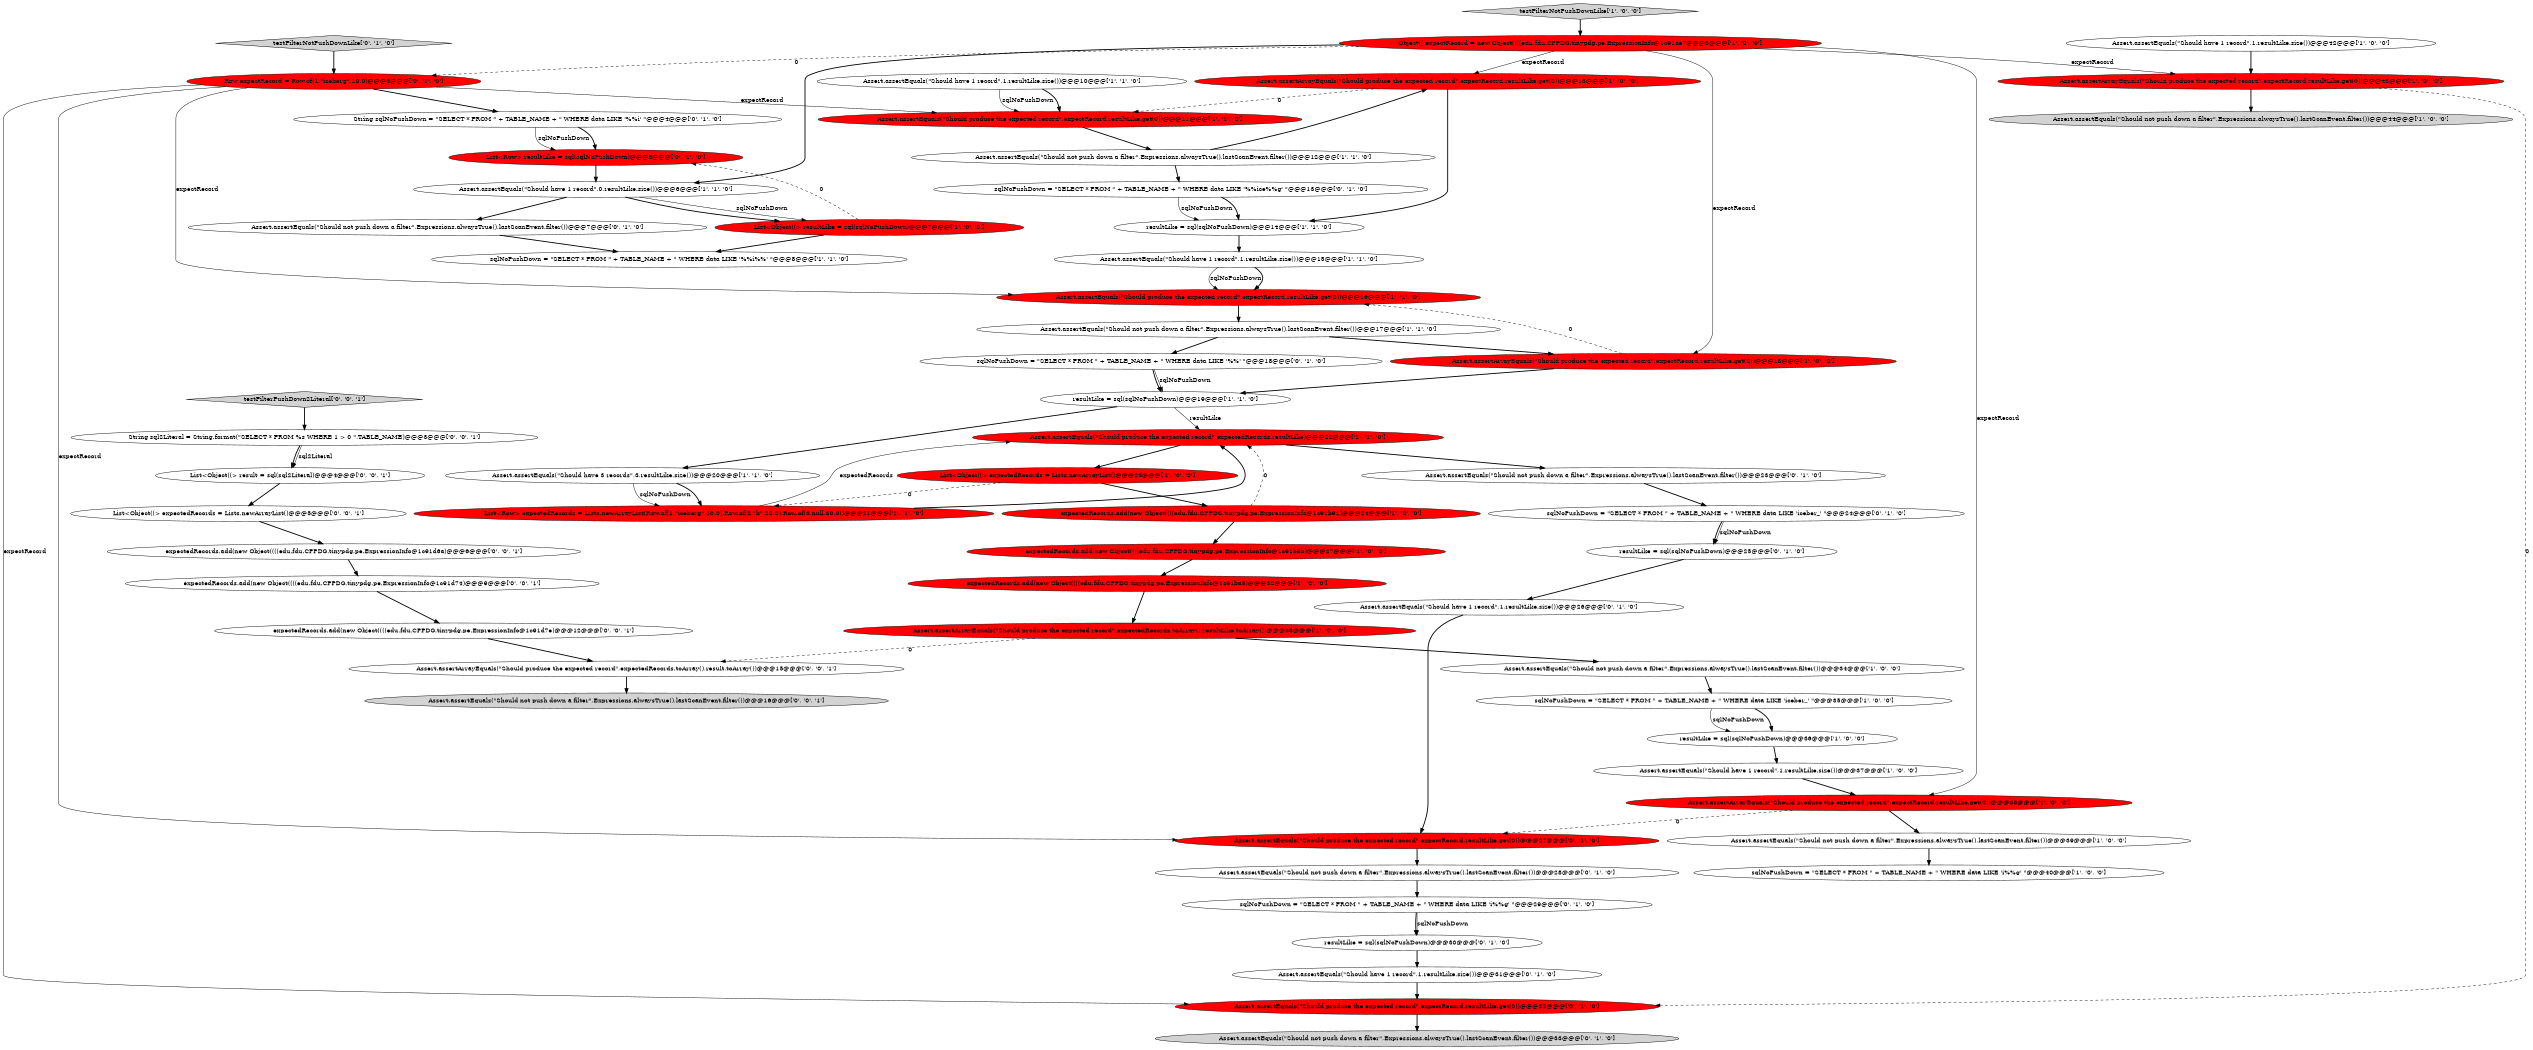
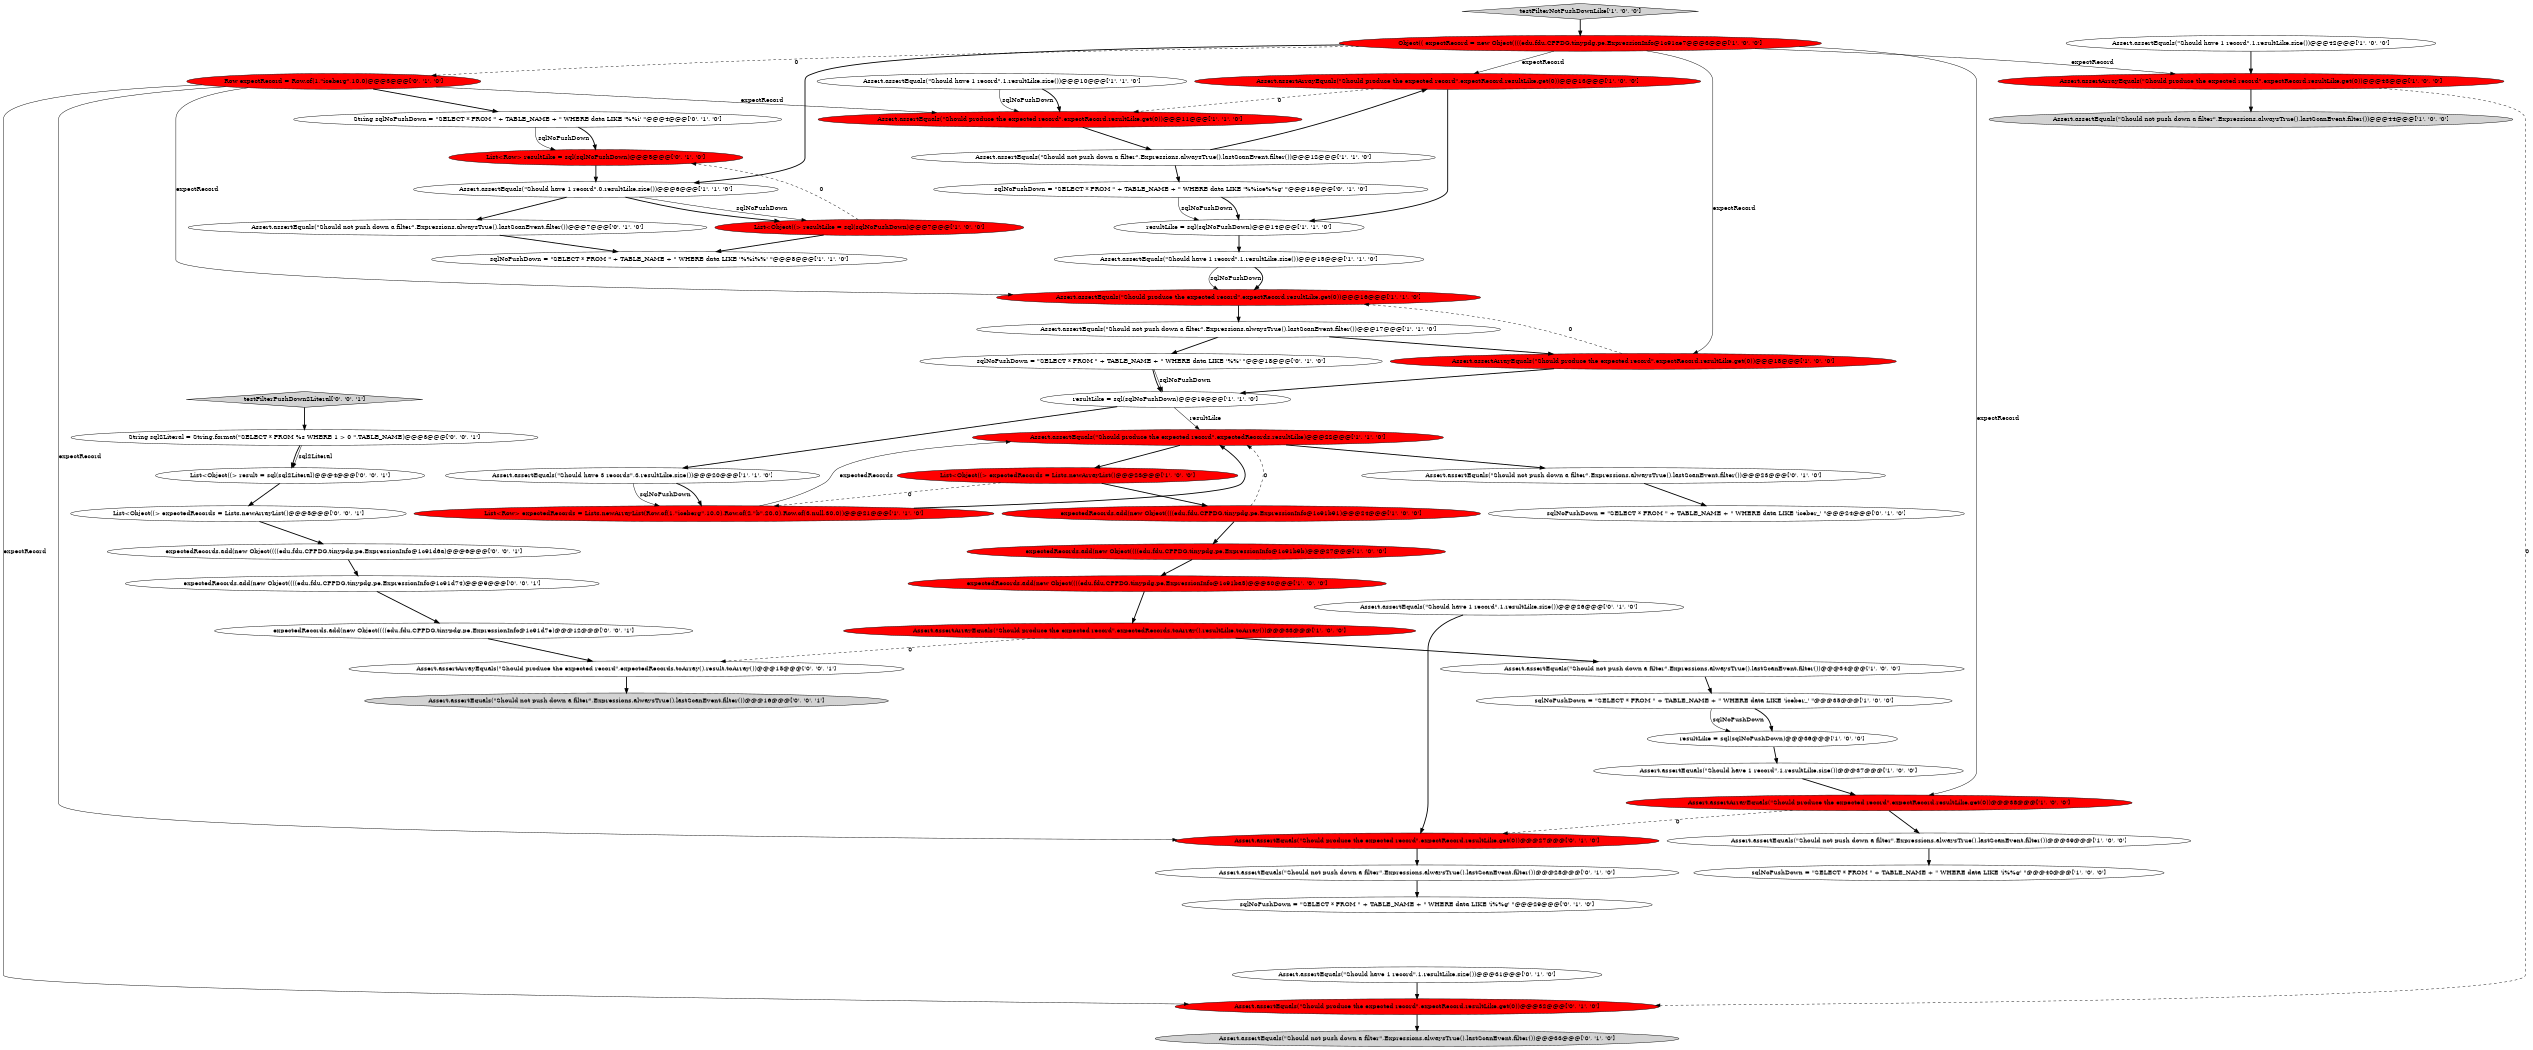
(334, 43) -> none
(1712, 552) -> none
(1417, 943) -> none
